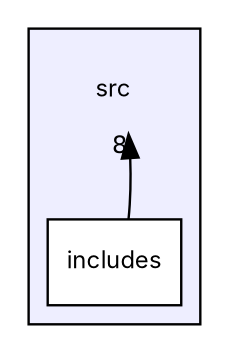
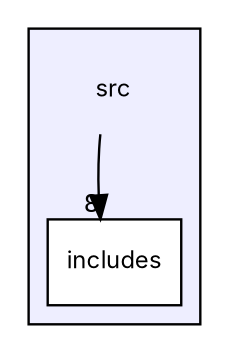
(130, 189) -> (99, 165)
